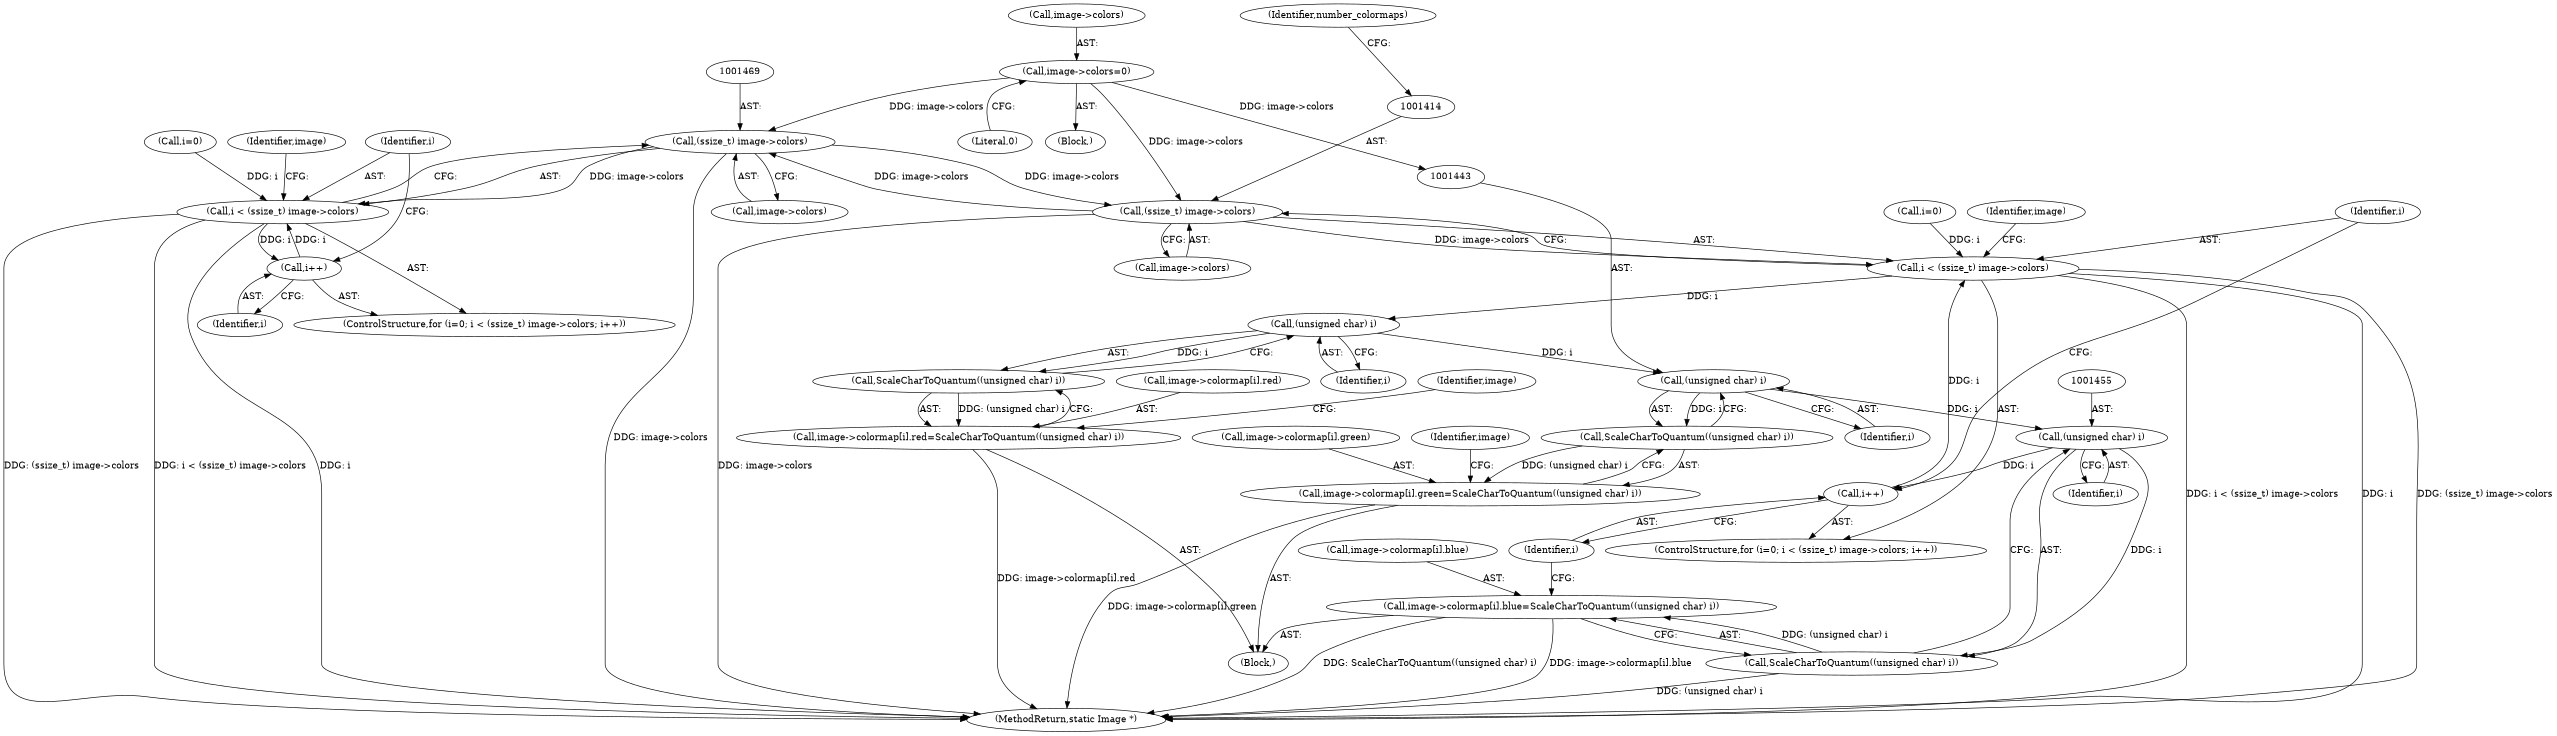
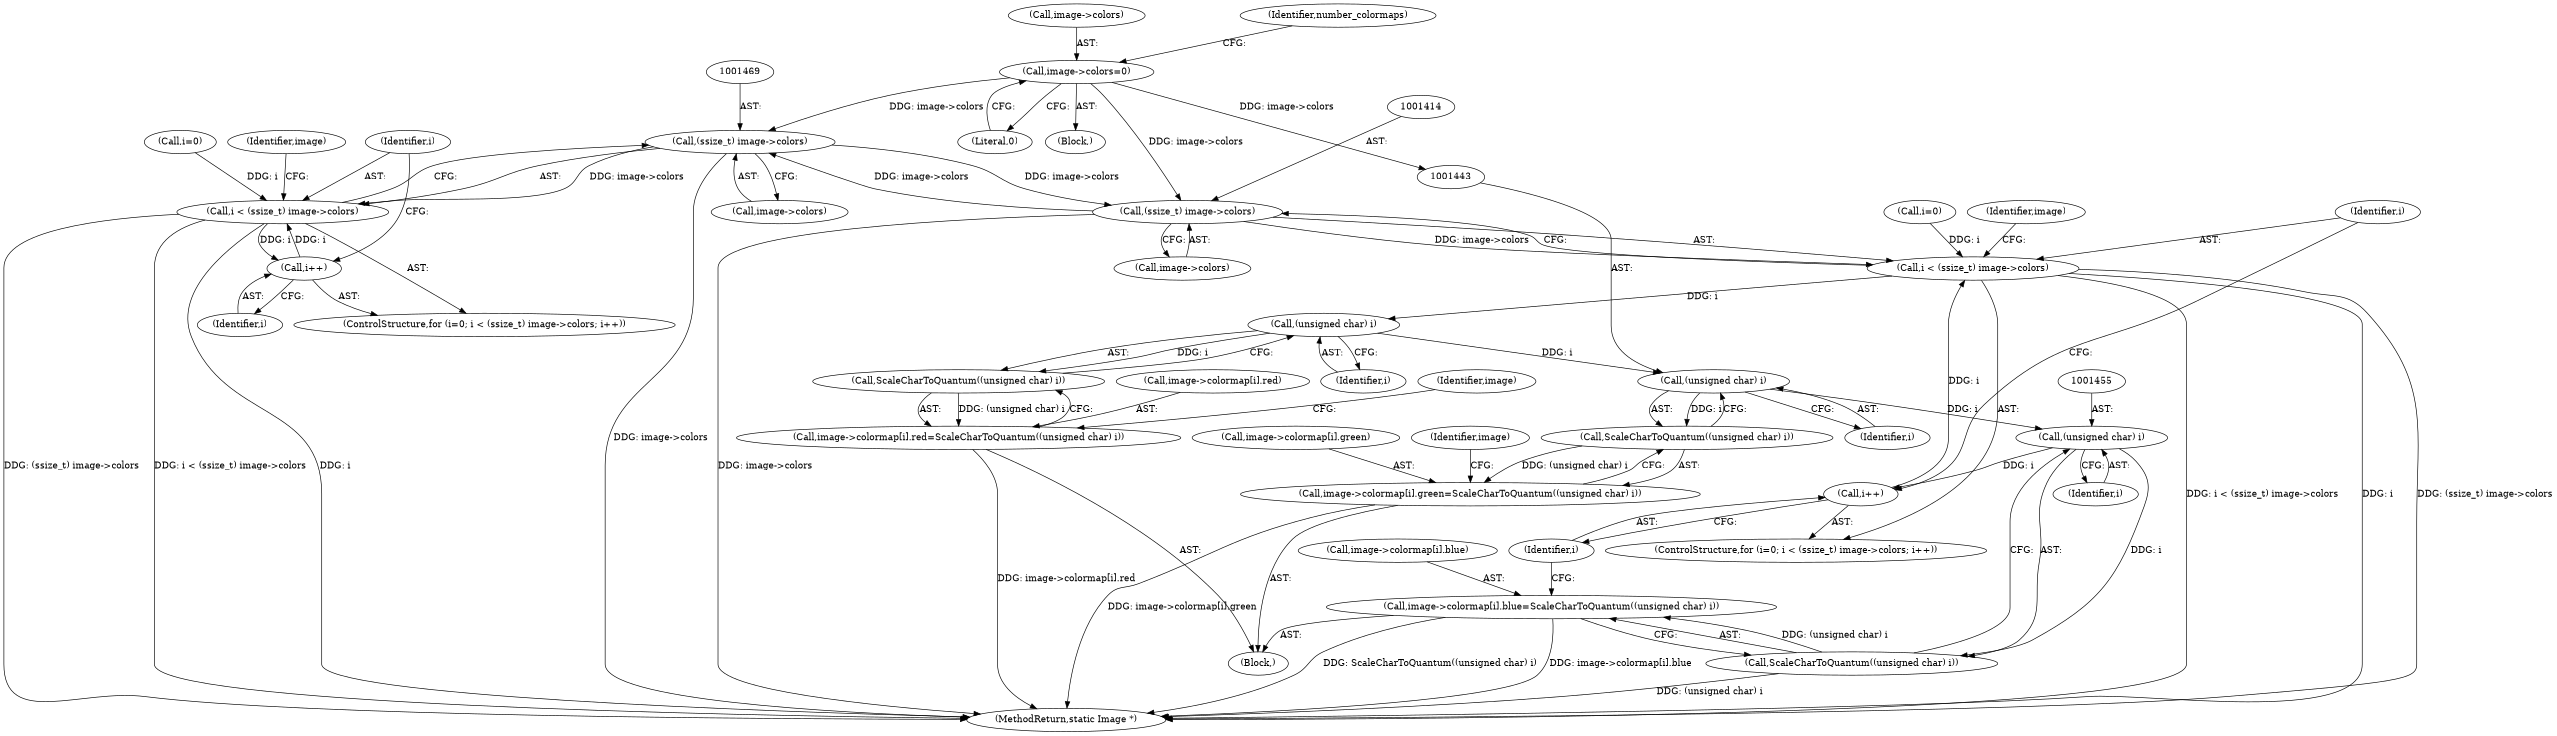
(1378, 59) -> (1209, 43)
none -> (1036, 104)
